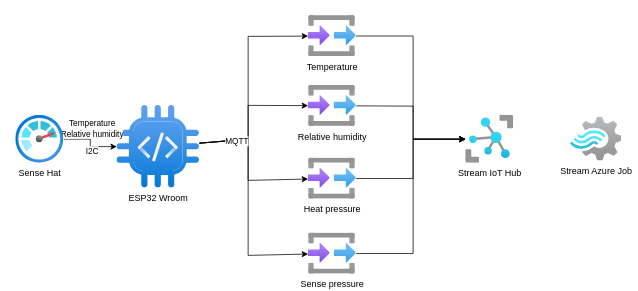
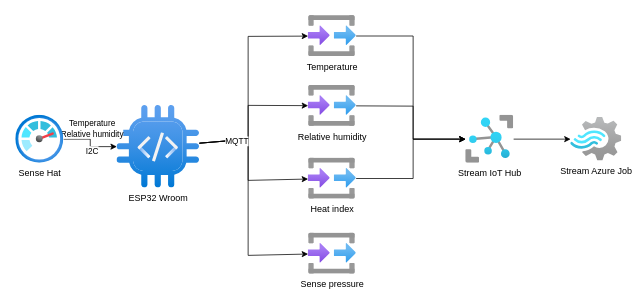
none -> (564, 139)
(332, 210) -> (332, 210)
(413, 245) -> none
